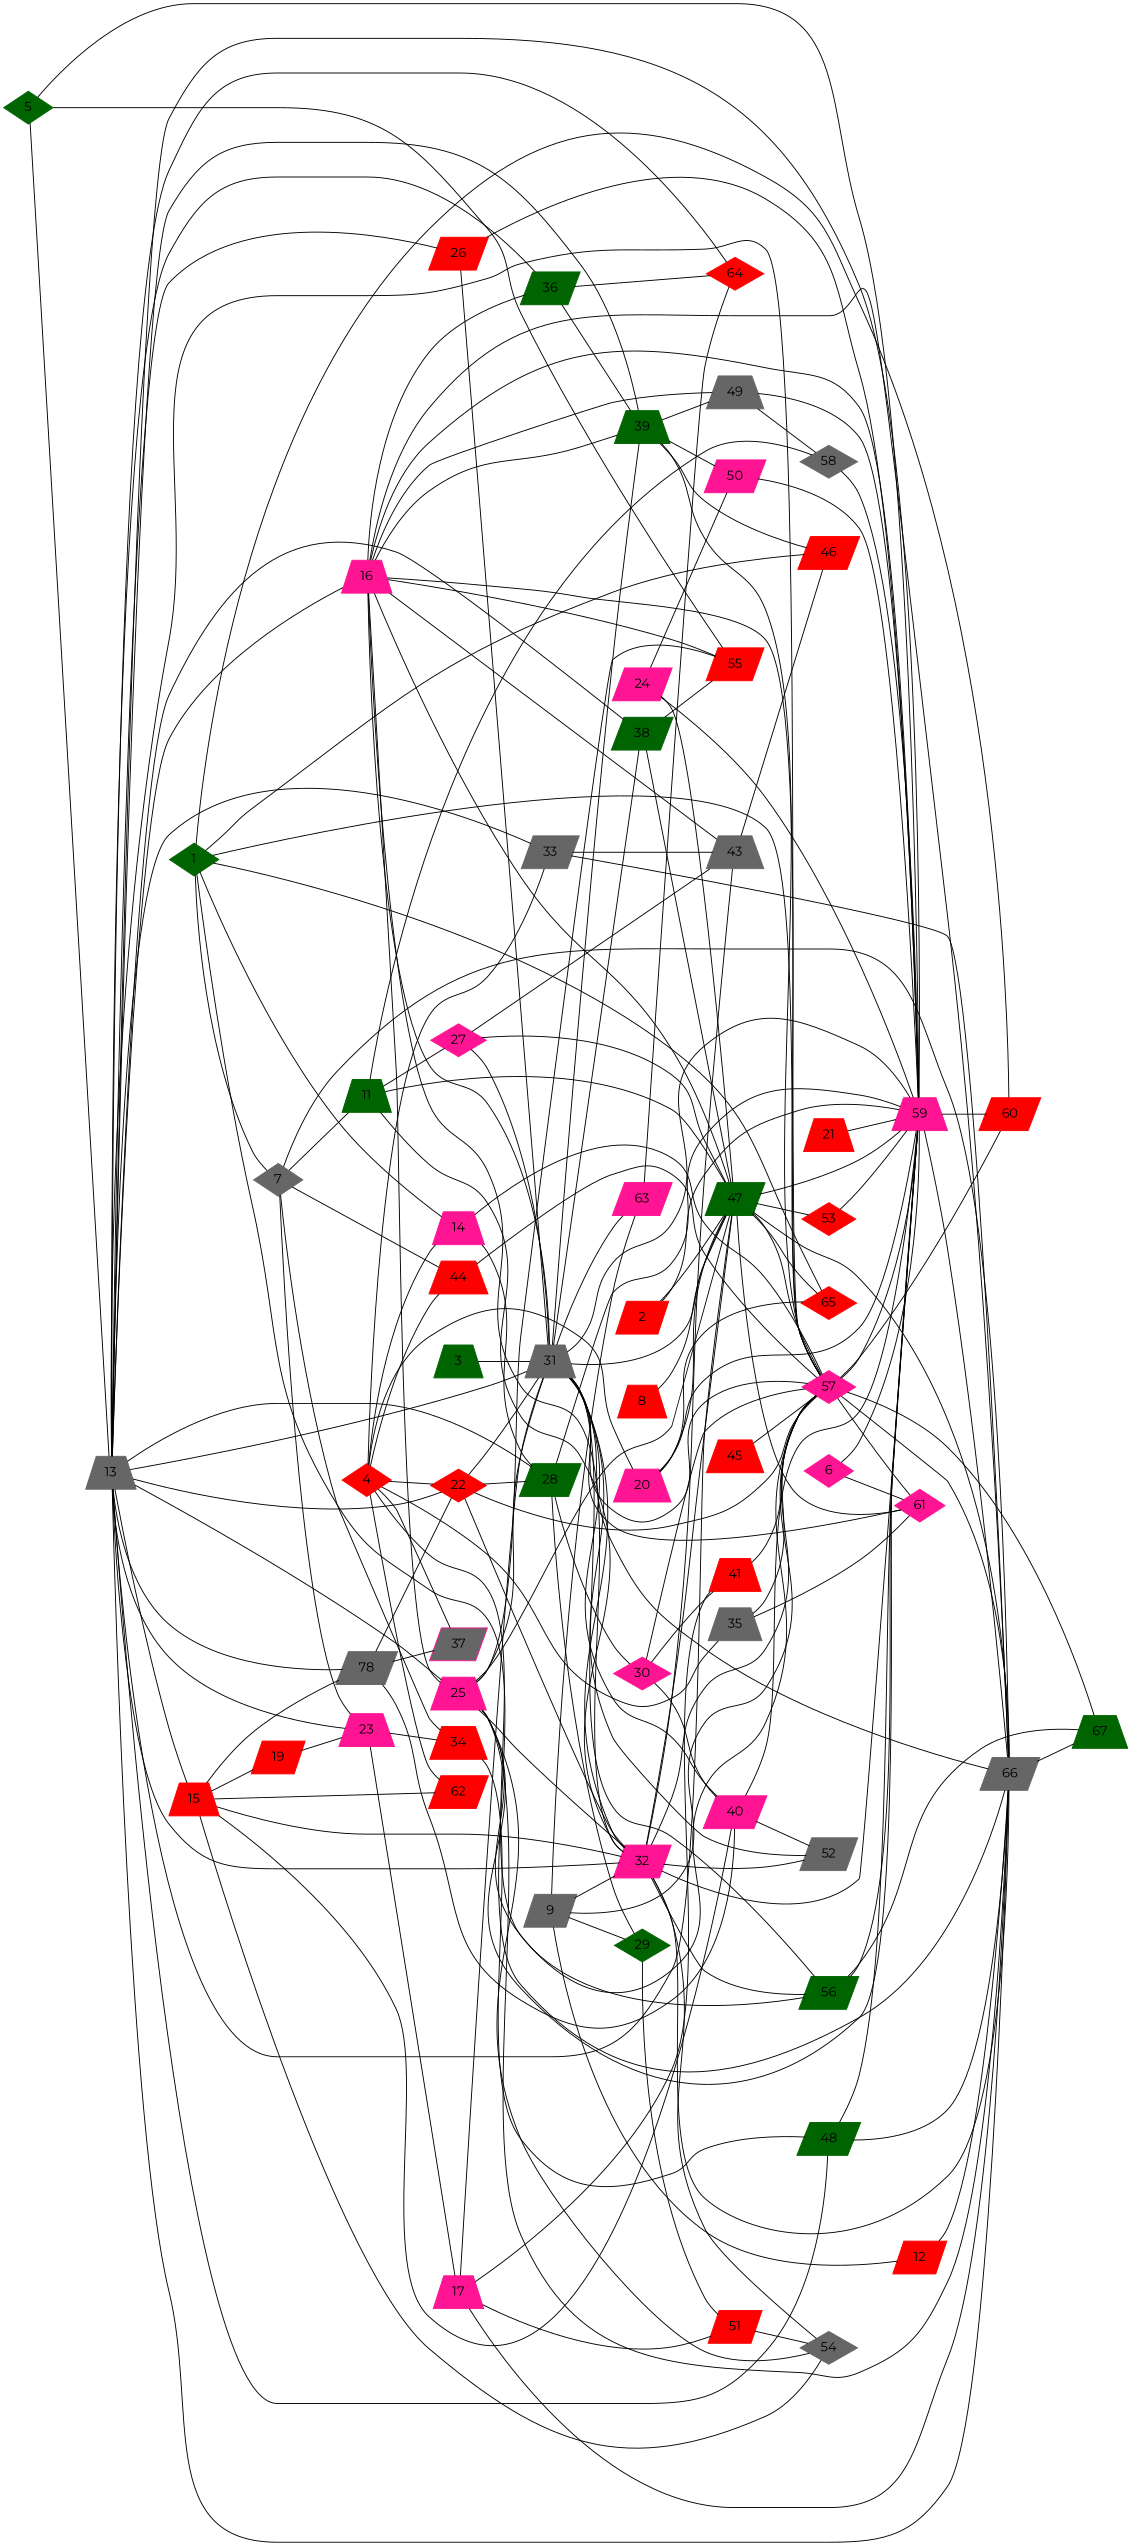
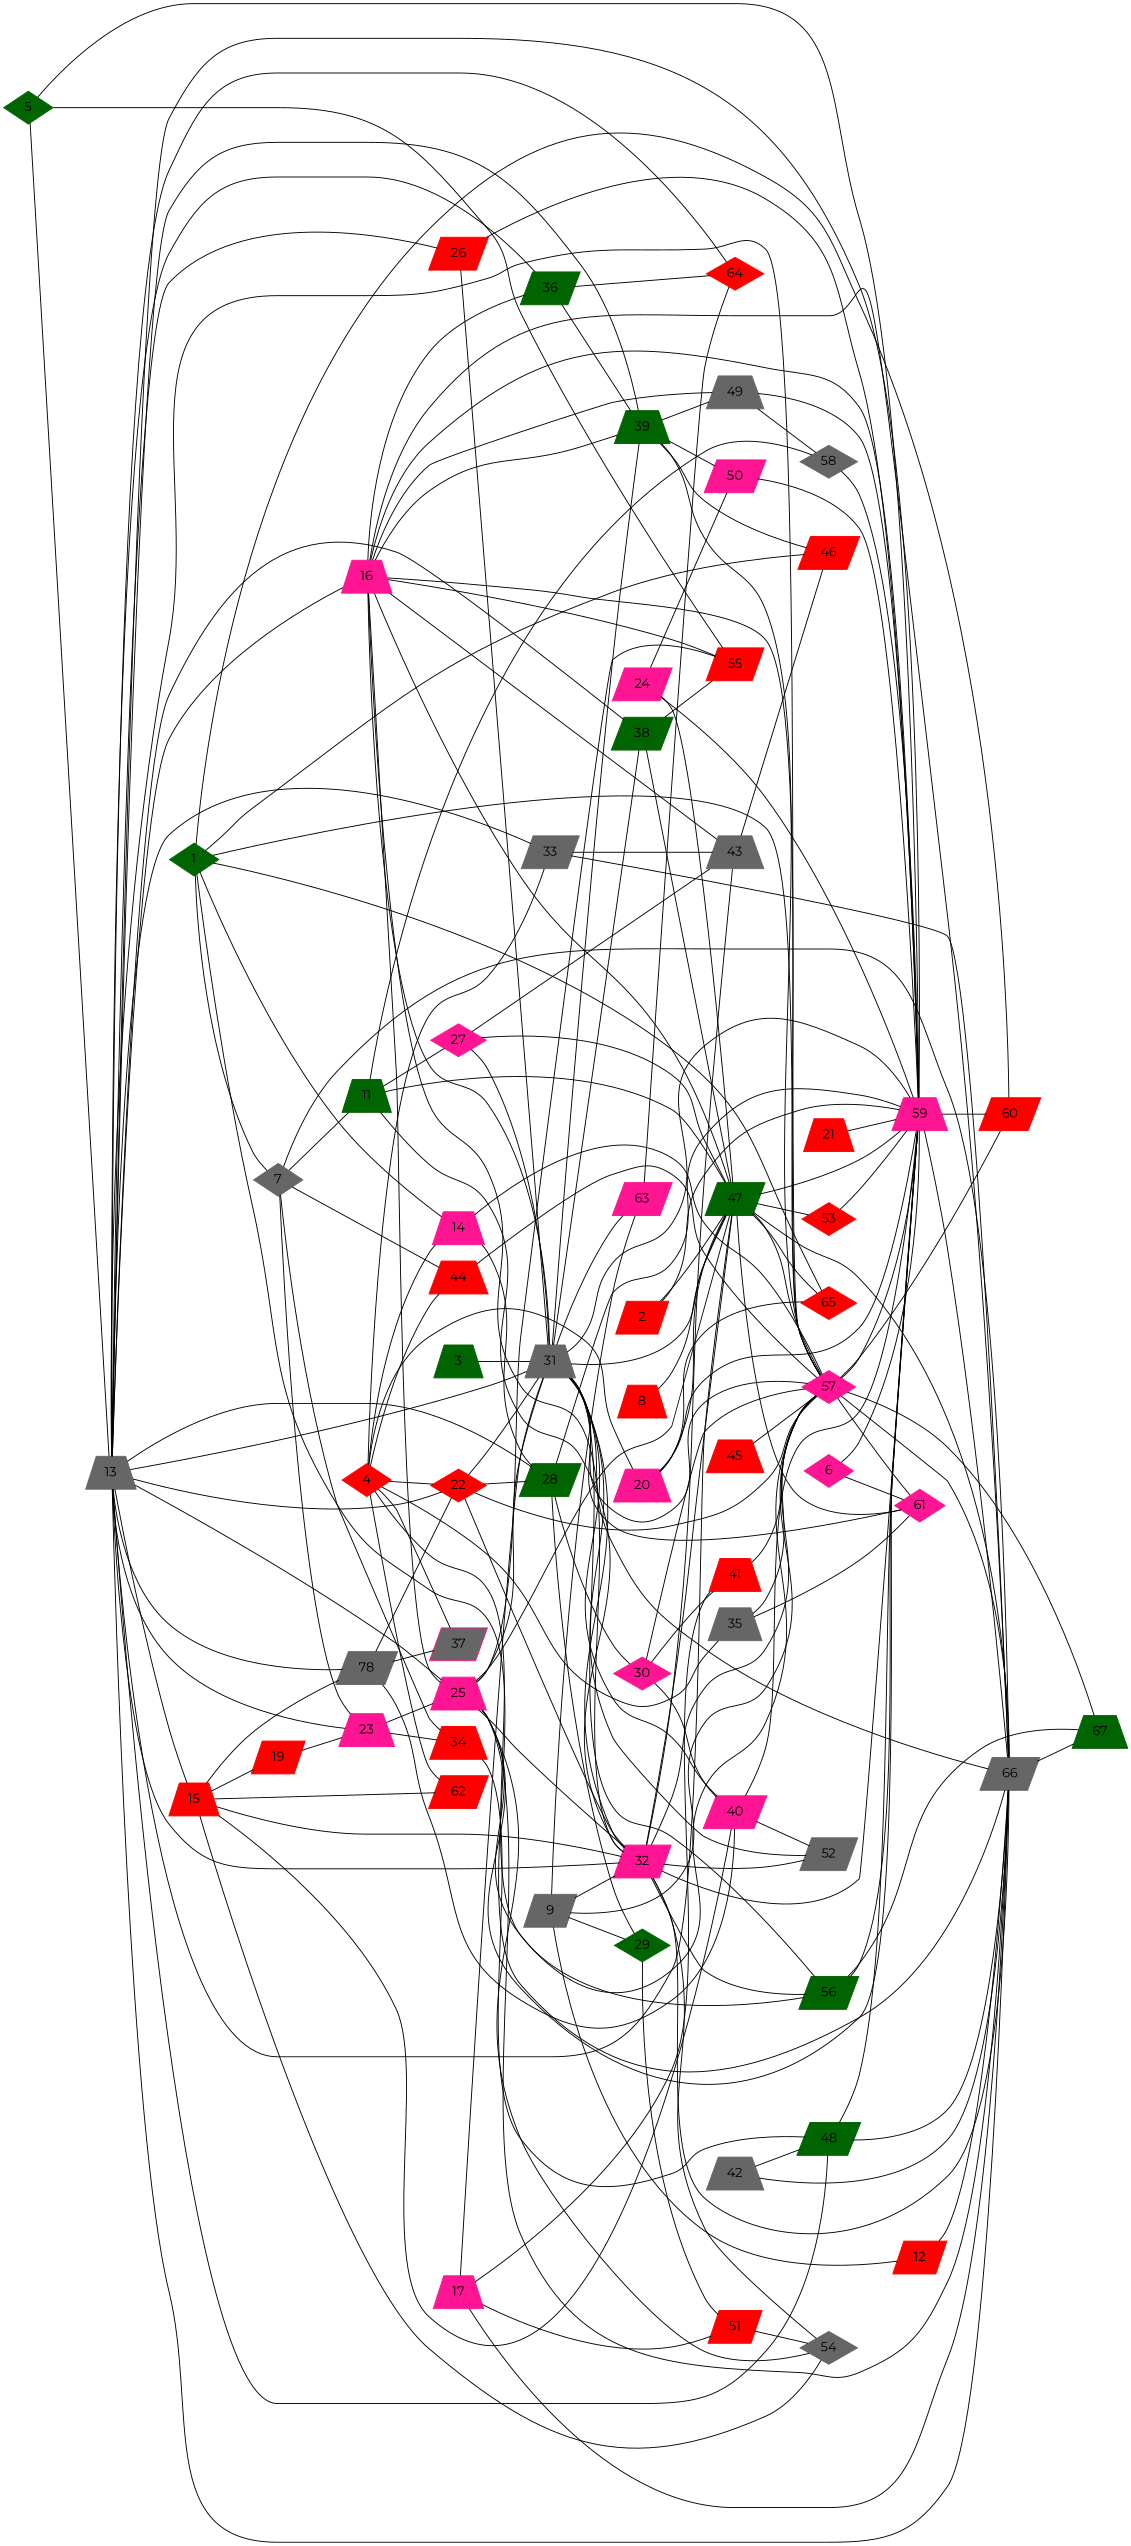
(413, 2011) -> (407, 1714)
none -> (735, 2174)
